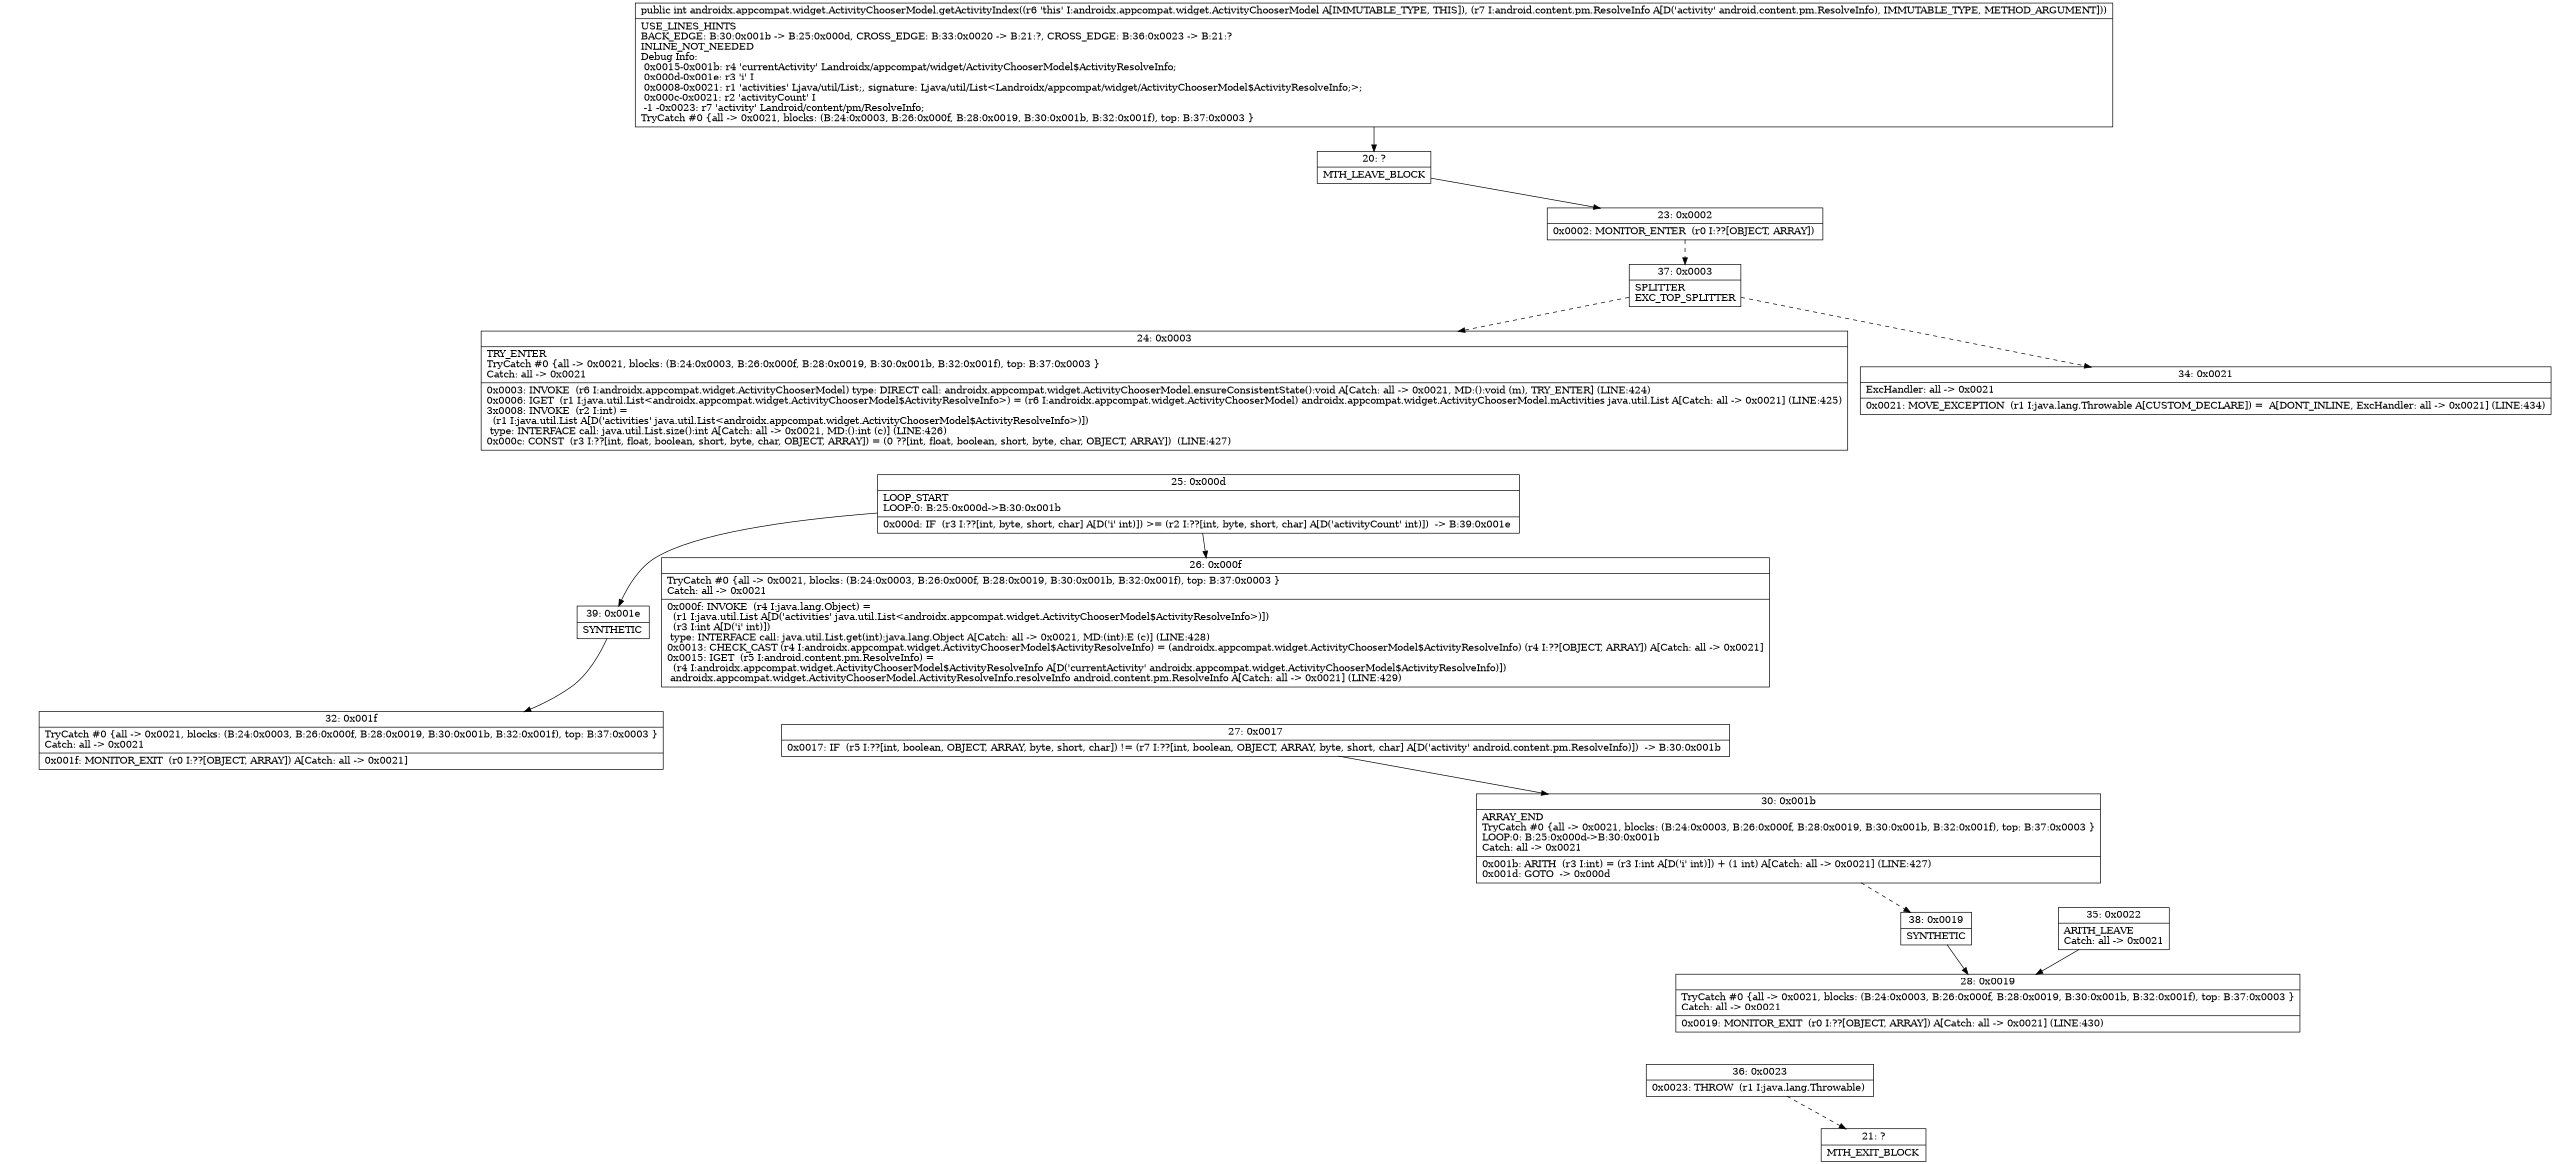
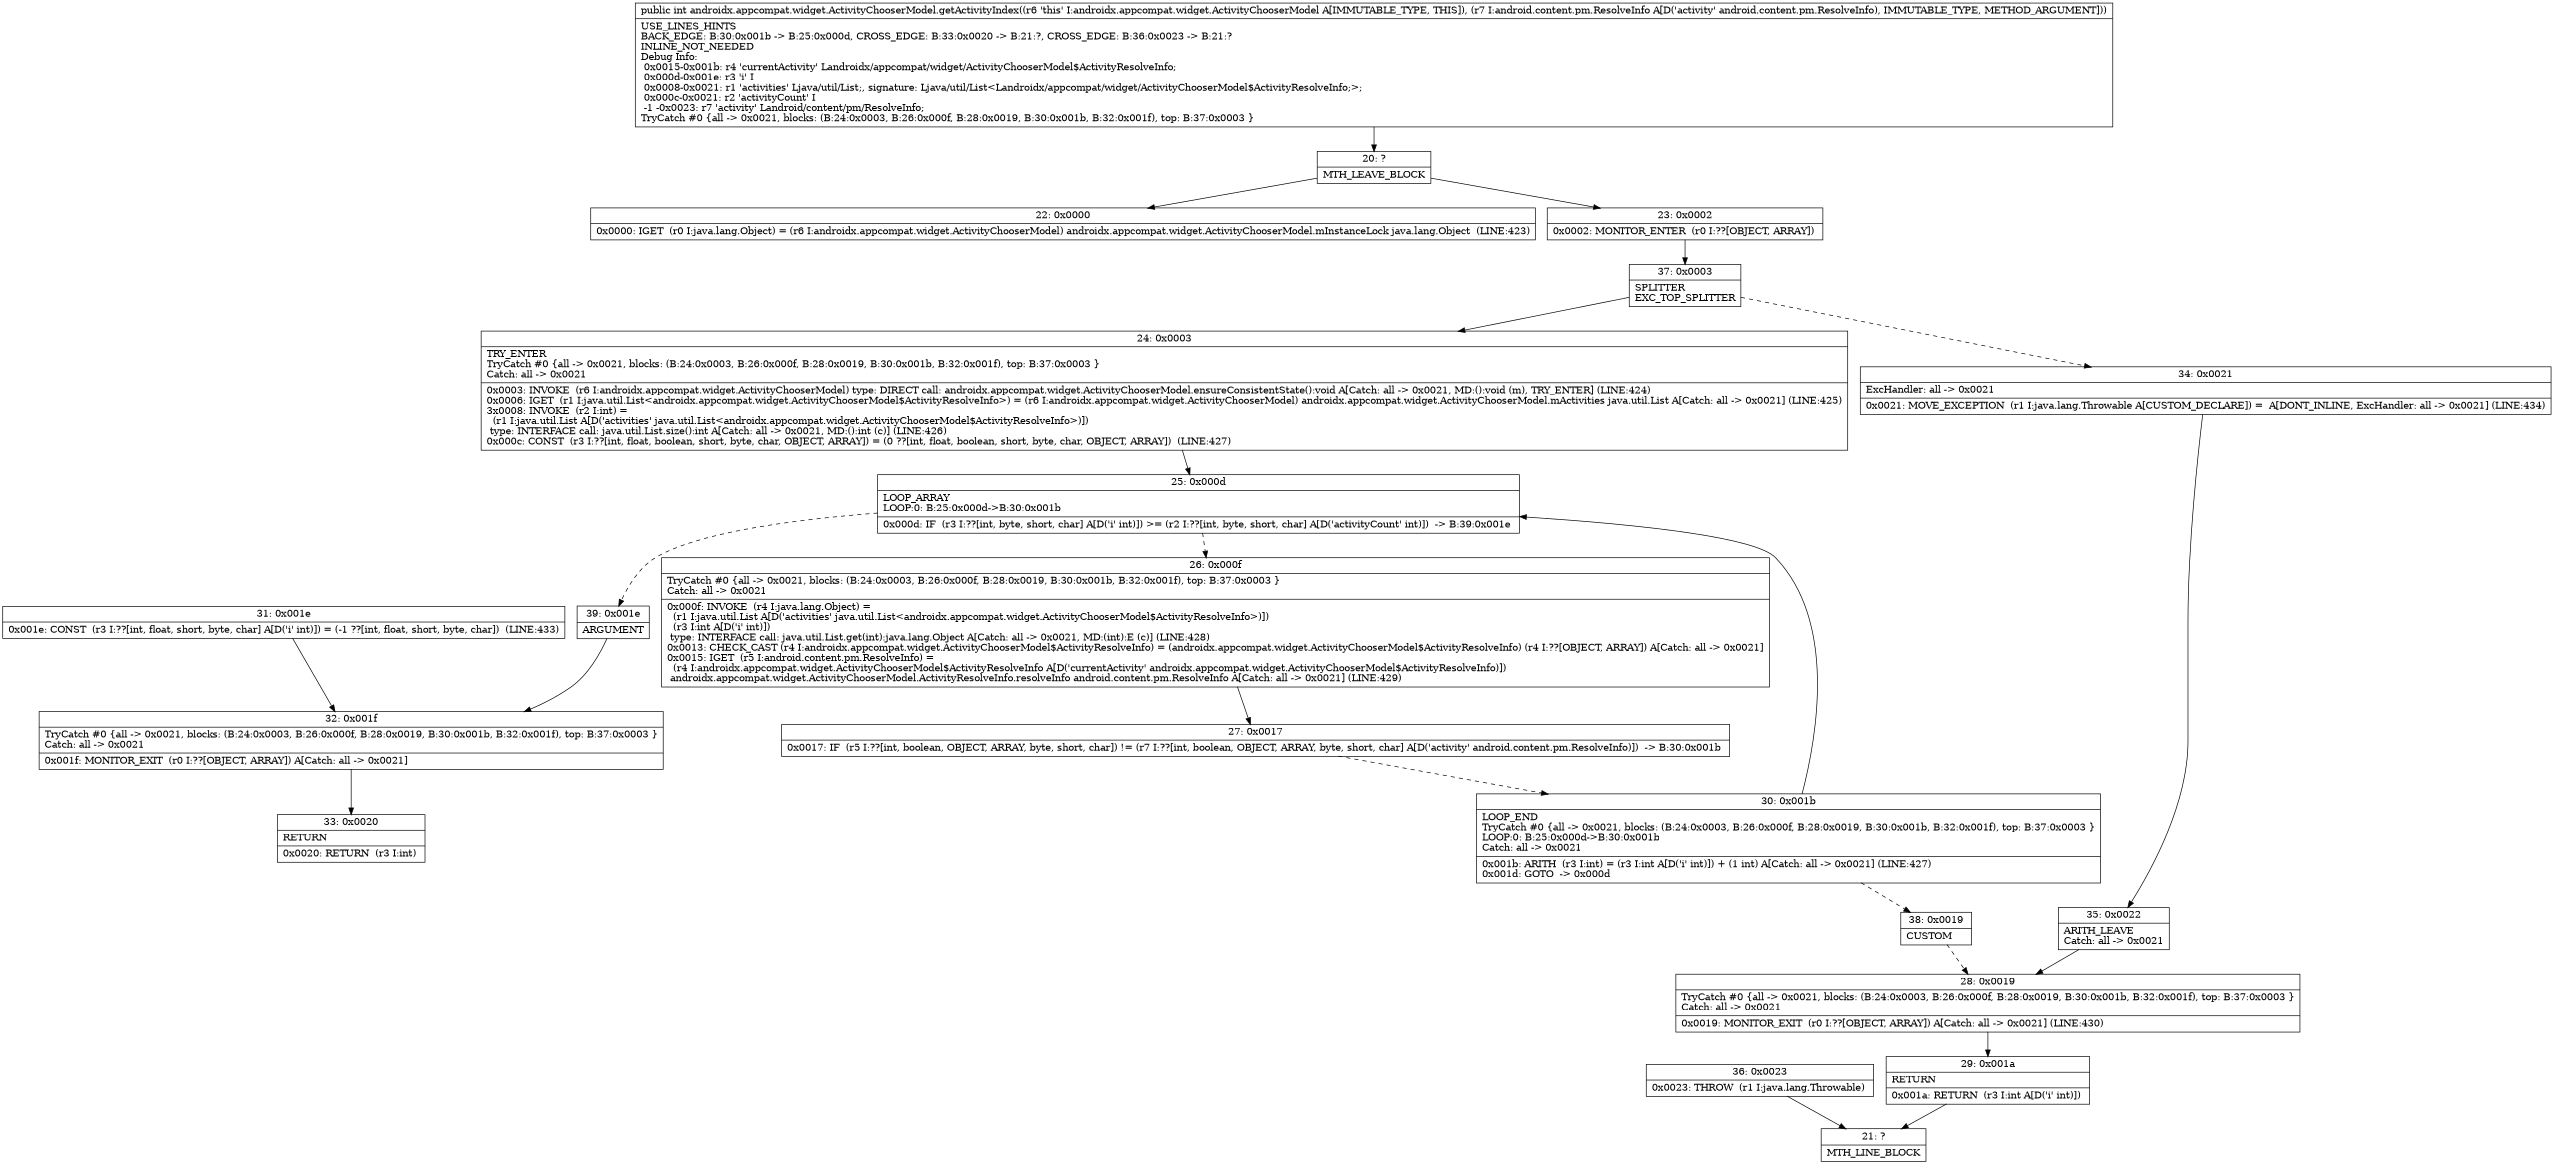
none -> (1063, 224)
(1685, 249) -> (1685, 249)
(1547, 314) -> (1547, 314)
none -> (1185, 459)
(916, 498) -> (916, 498)
(737, 531) -> (737, 531)
(1204, 542) -> (1204, 542)
none -> (1773, 556)
none -> (284, 622)
(612, 630) -> (613, 630)
none -> (2188, 664)
none -> (1243, 702)
(1440, 775) -> (1440, 775)
(1513, 817) -> (1510, 817)
none -> (351, 838)
(1936, 936) -> (1929, 936)
(1956, 957) -> (1956, 957)
none -> (1988, 1080)
(1813, 1111) -> (1813, 1111)
(1873, 1153) -> (1874, 1153)
